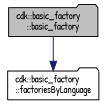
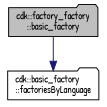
(53, 22) -> (53, 22)
